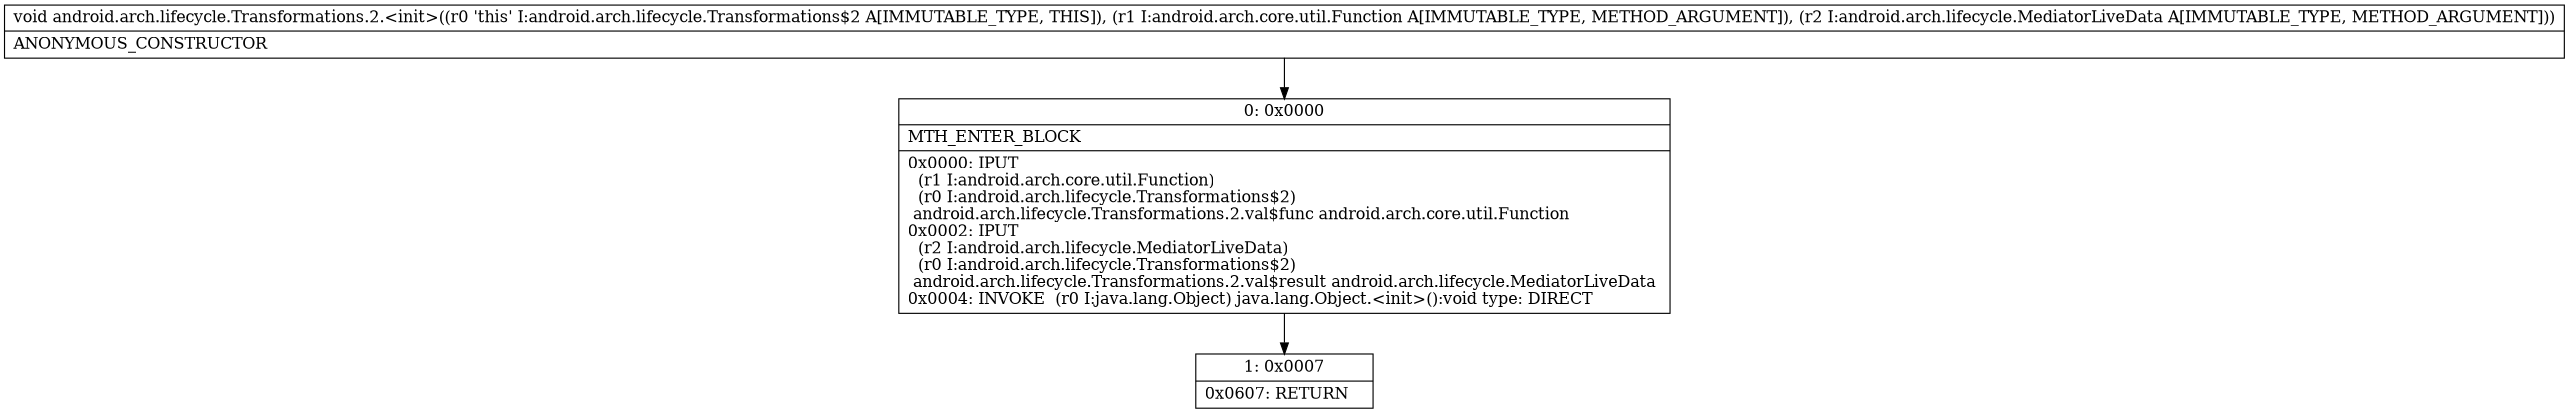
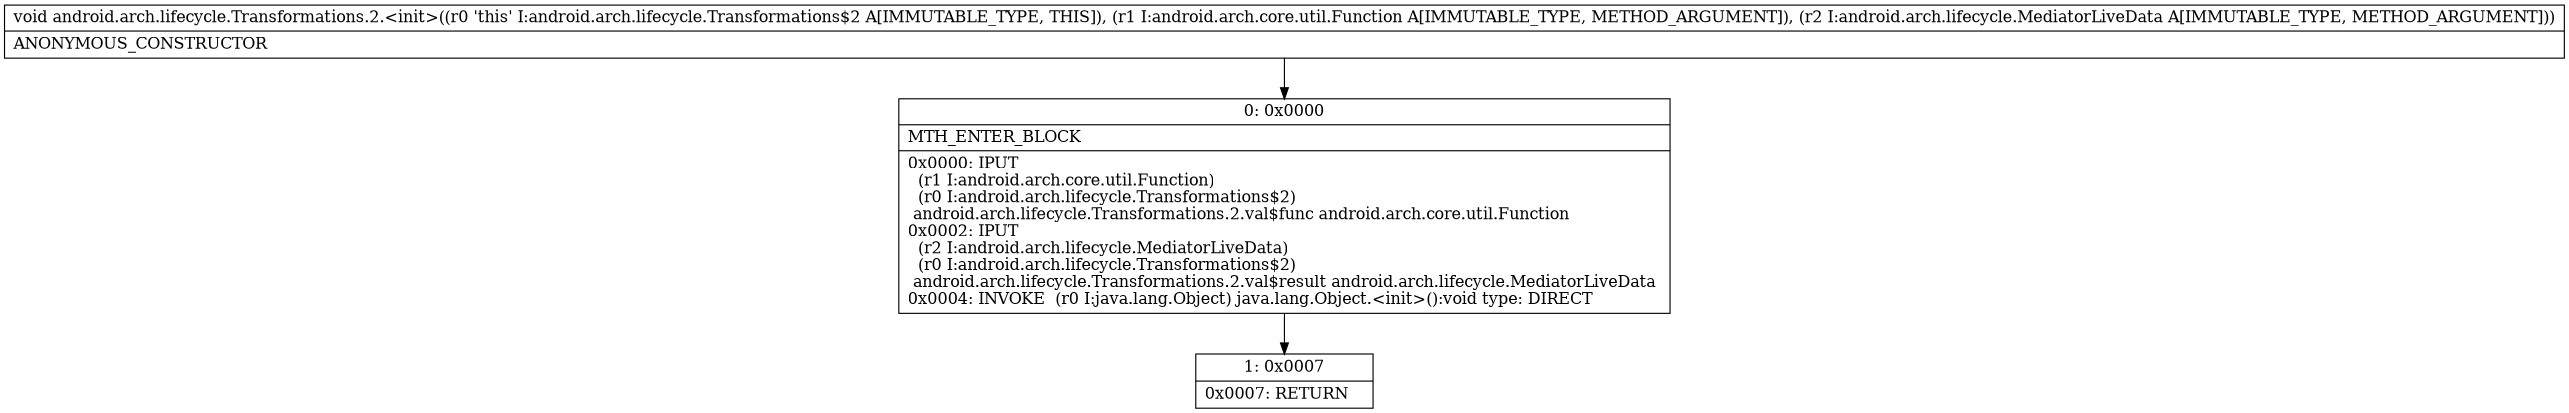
(1284, 394) -> (1284, 394)
